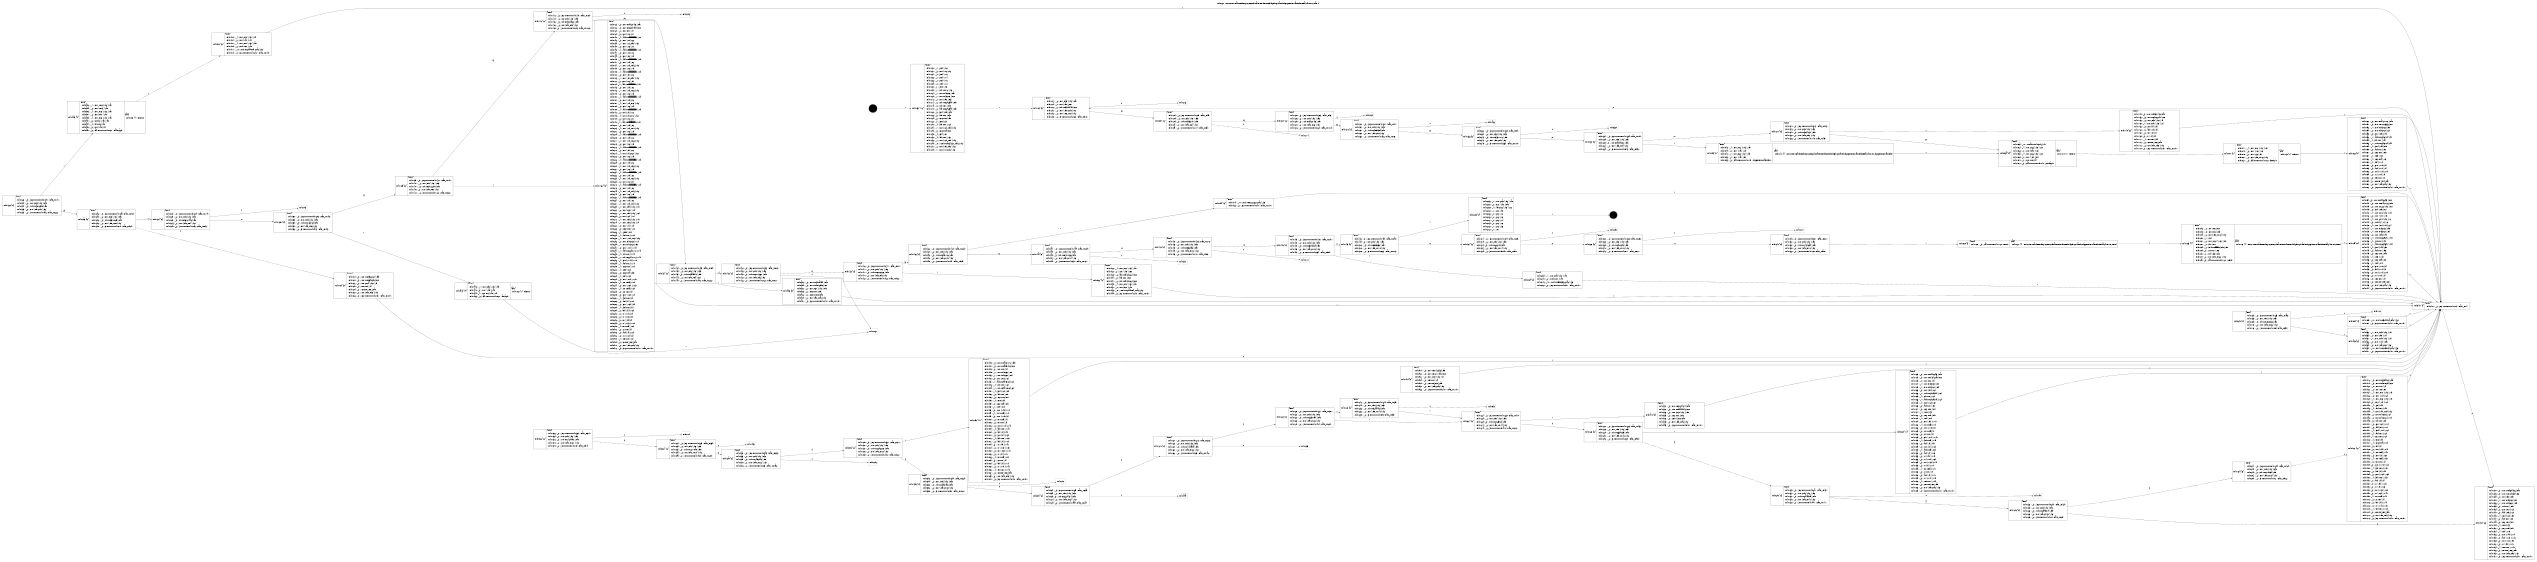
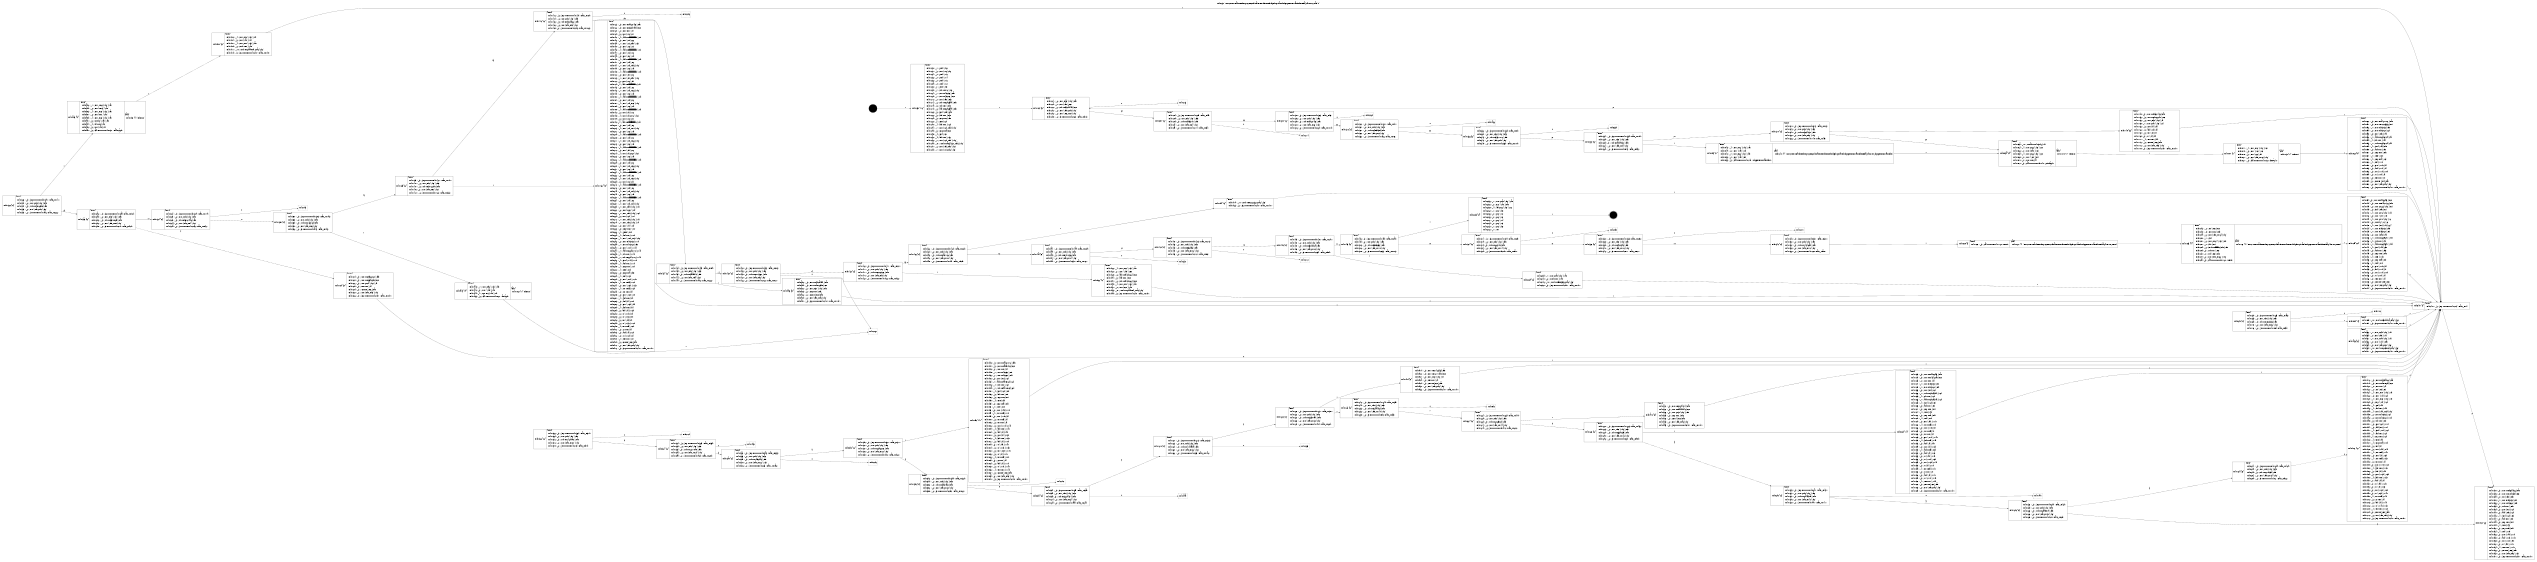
(2318, 331) -> (2319, 321)
(1397, 422) -> (1358, 392)
